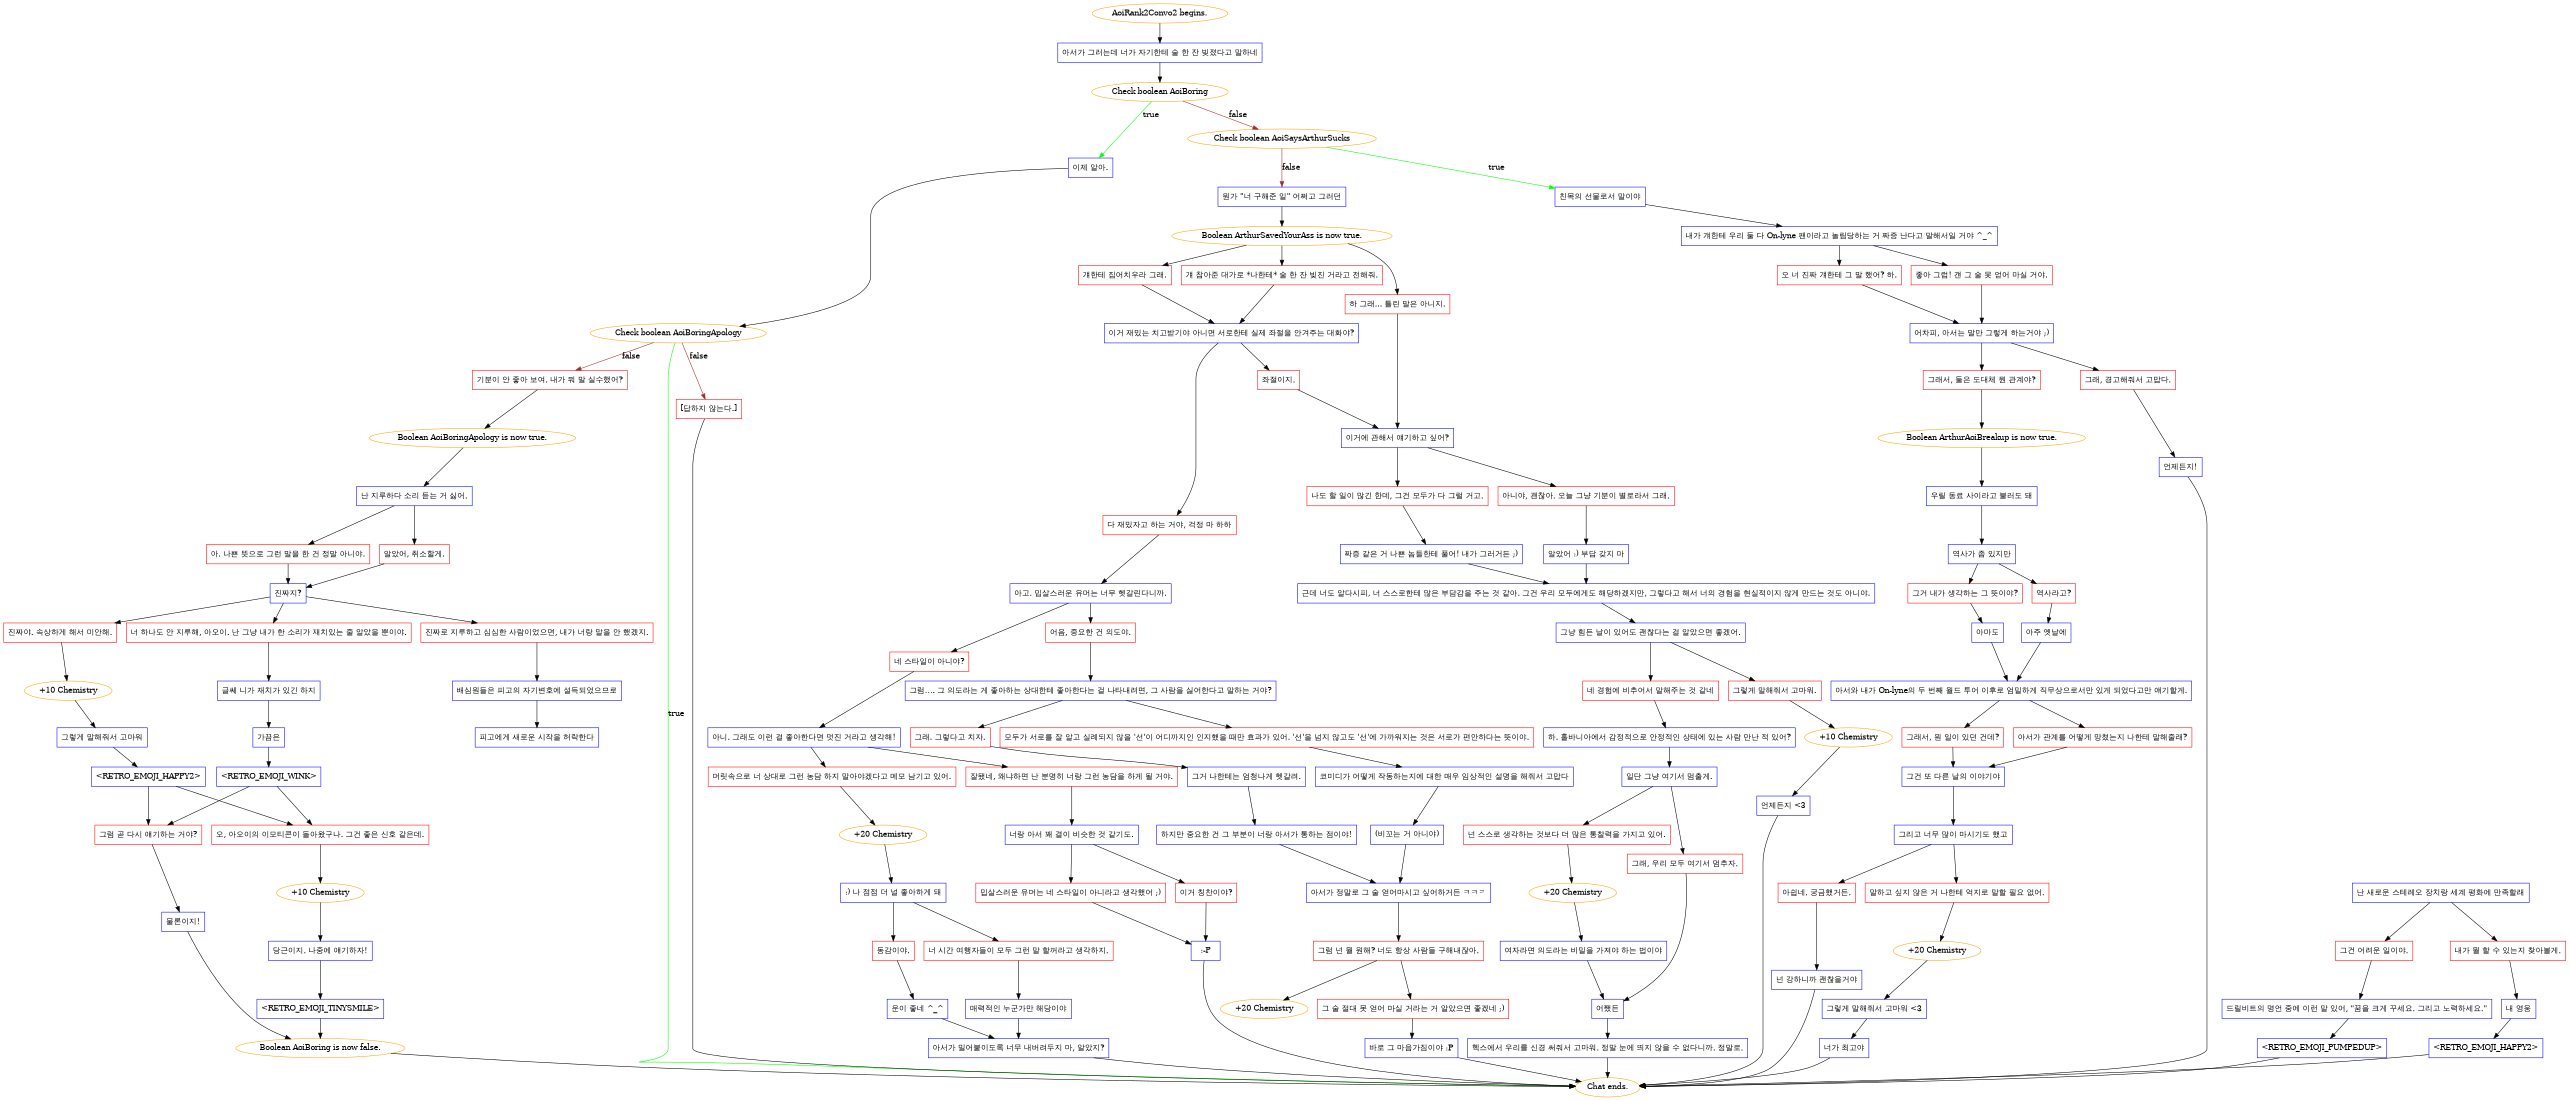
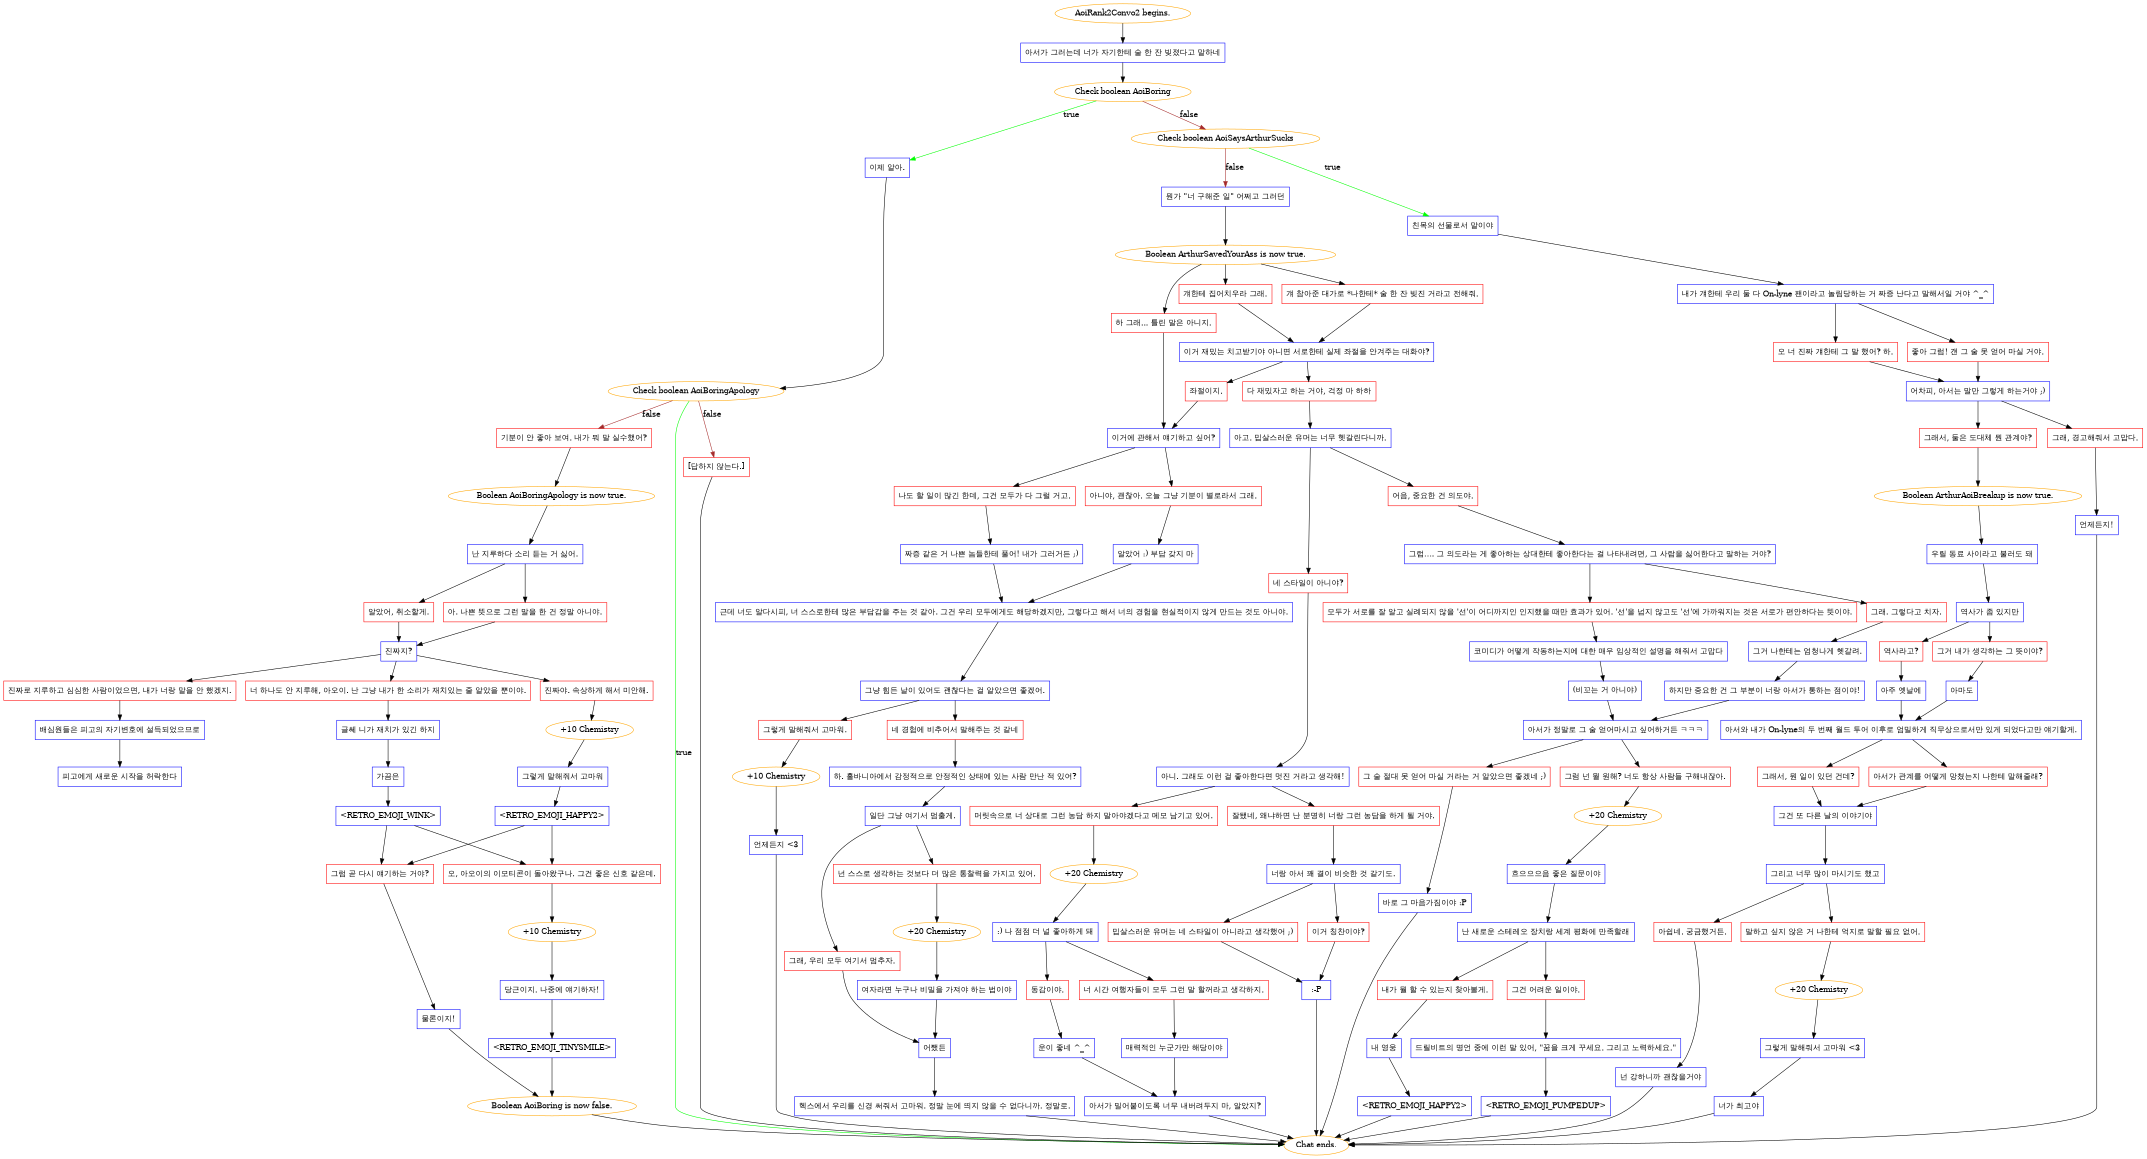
none -> (1556, 874)
(1583, 951) -> (937, 990)
(1405, 977) -> (1538, 753)
